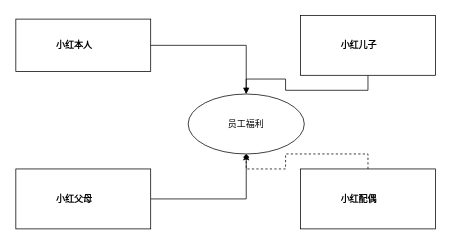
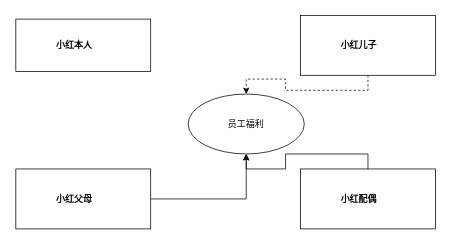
(214, 45) -> none
(322, 90) -> (322, 90)
(308, 154) -> (308, 154)
(246, 171) -> (246, 171)
